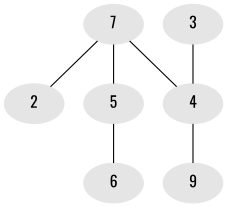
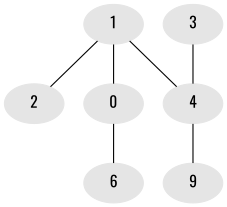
(114, 24) -> (114, 24)
(114, 104) -> (114, 104)
